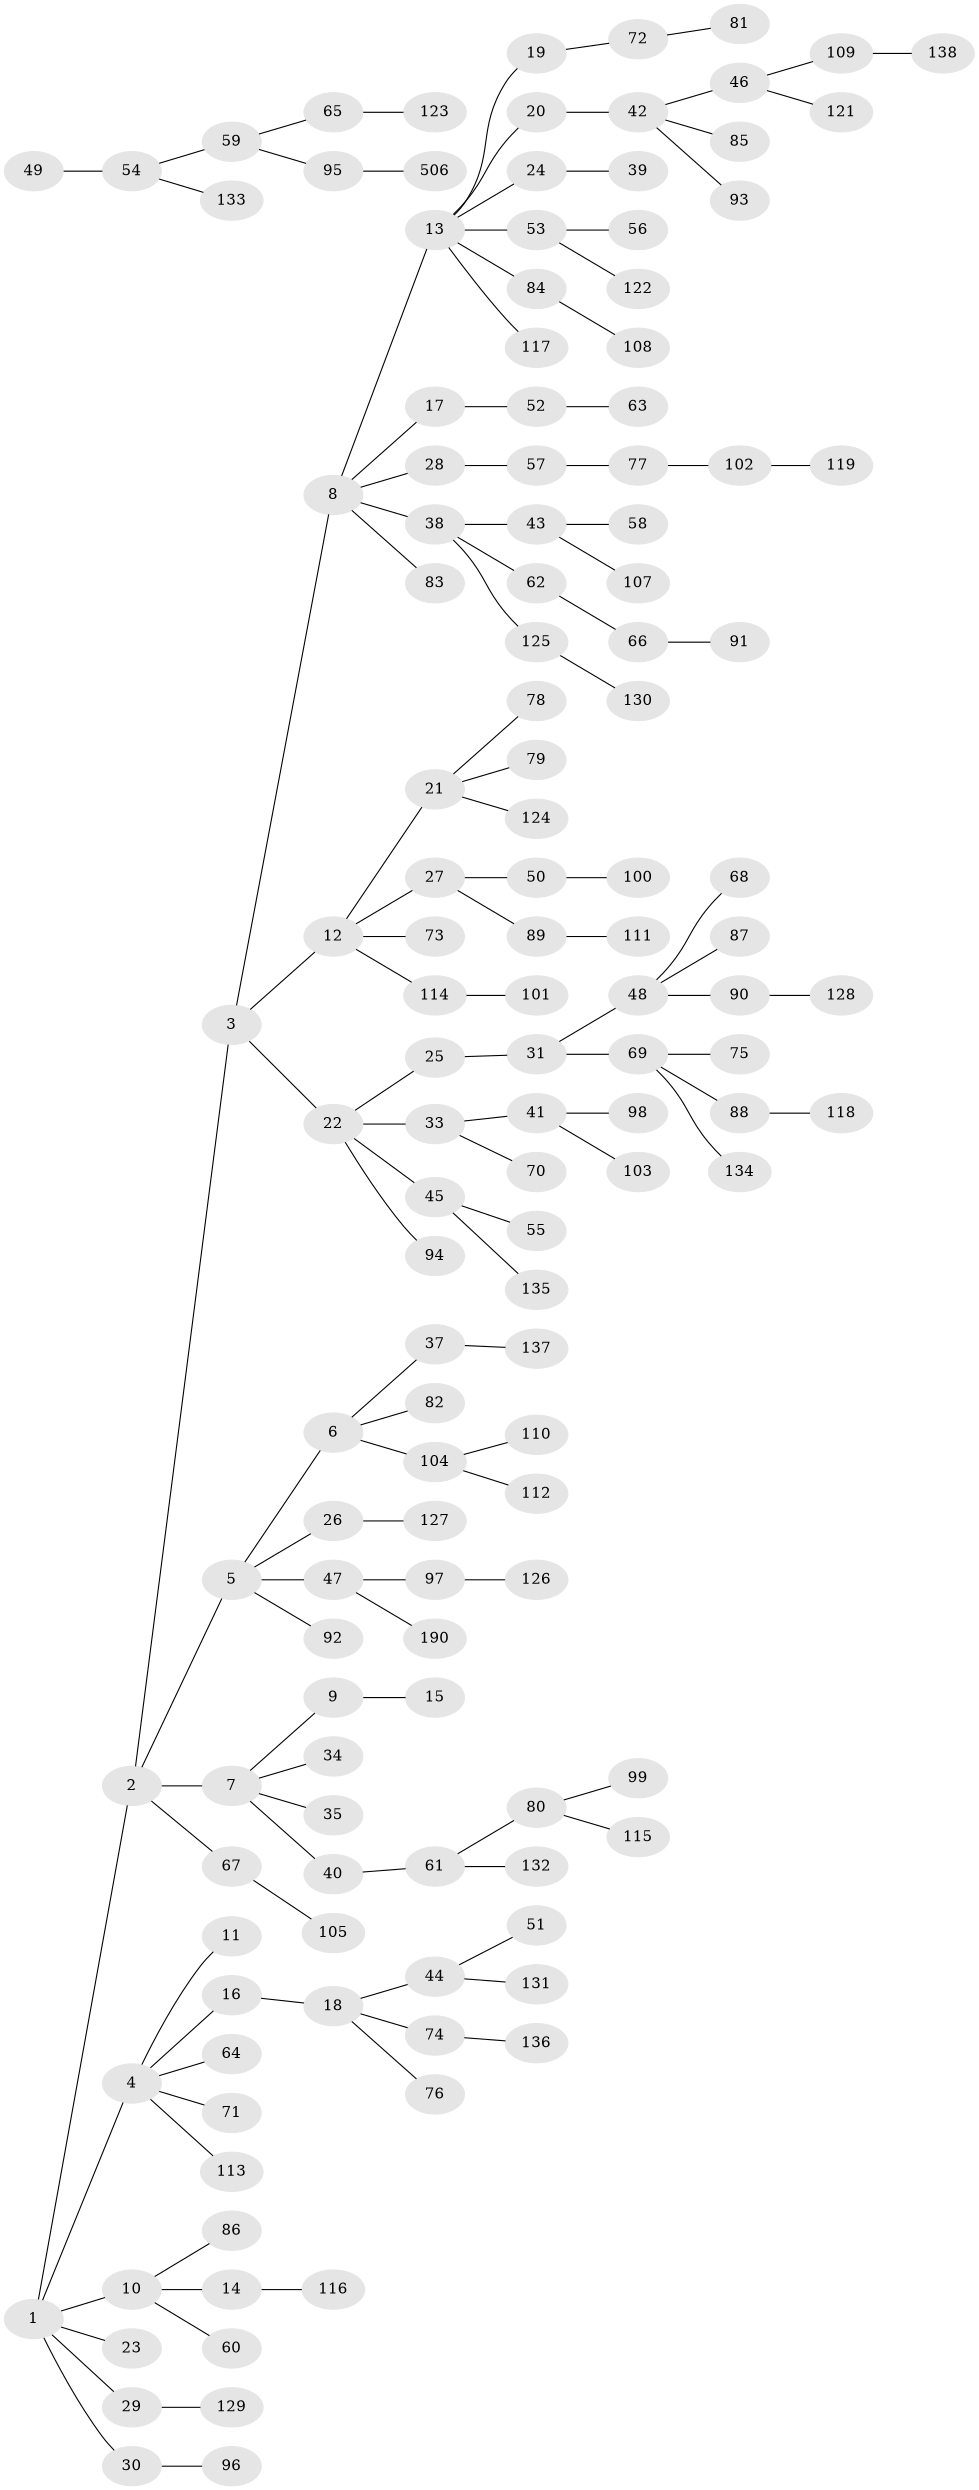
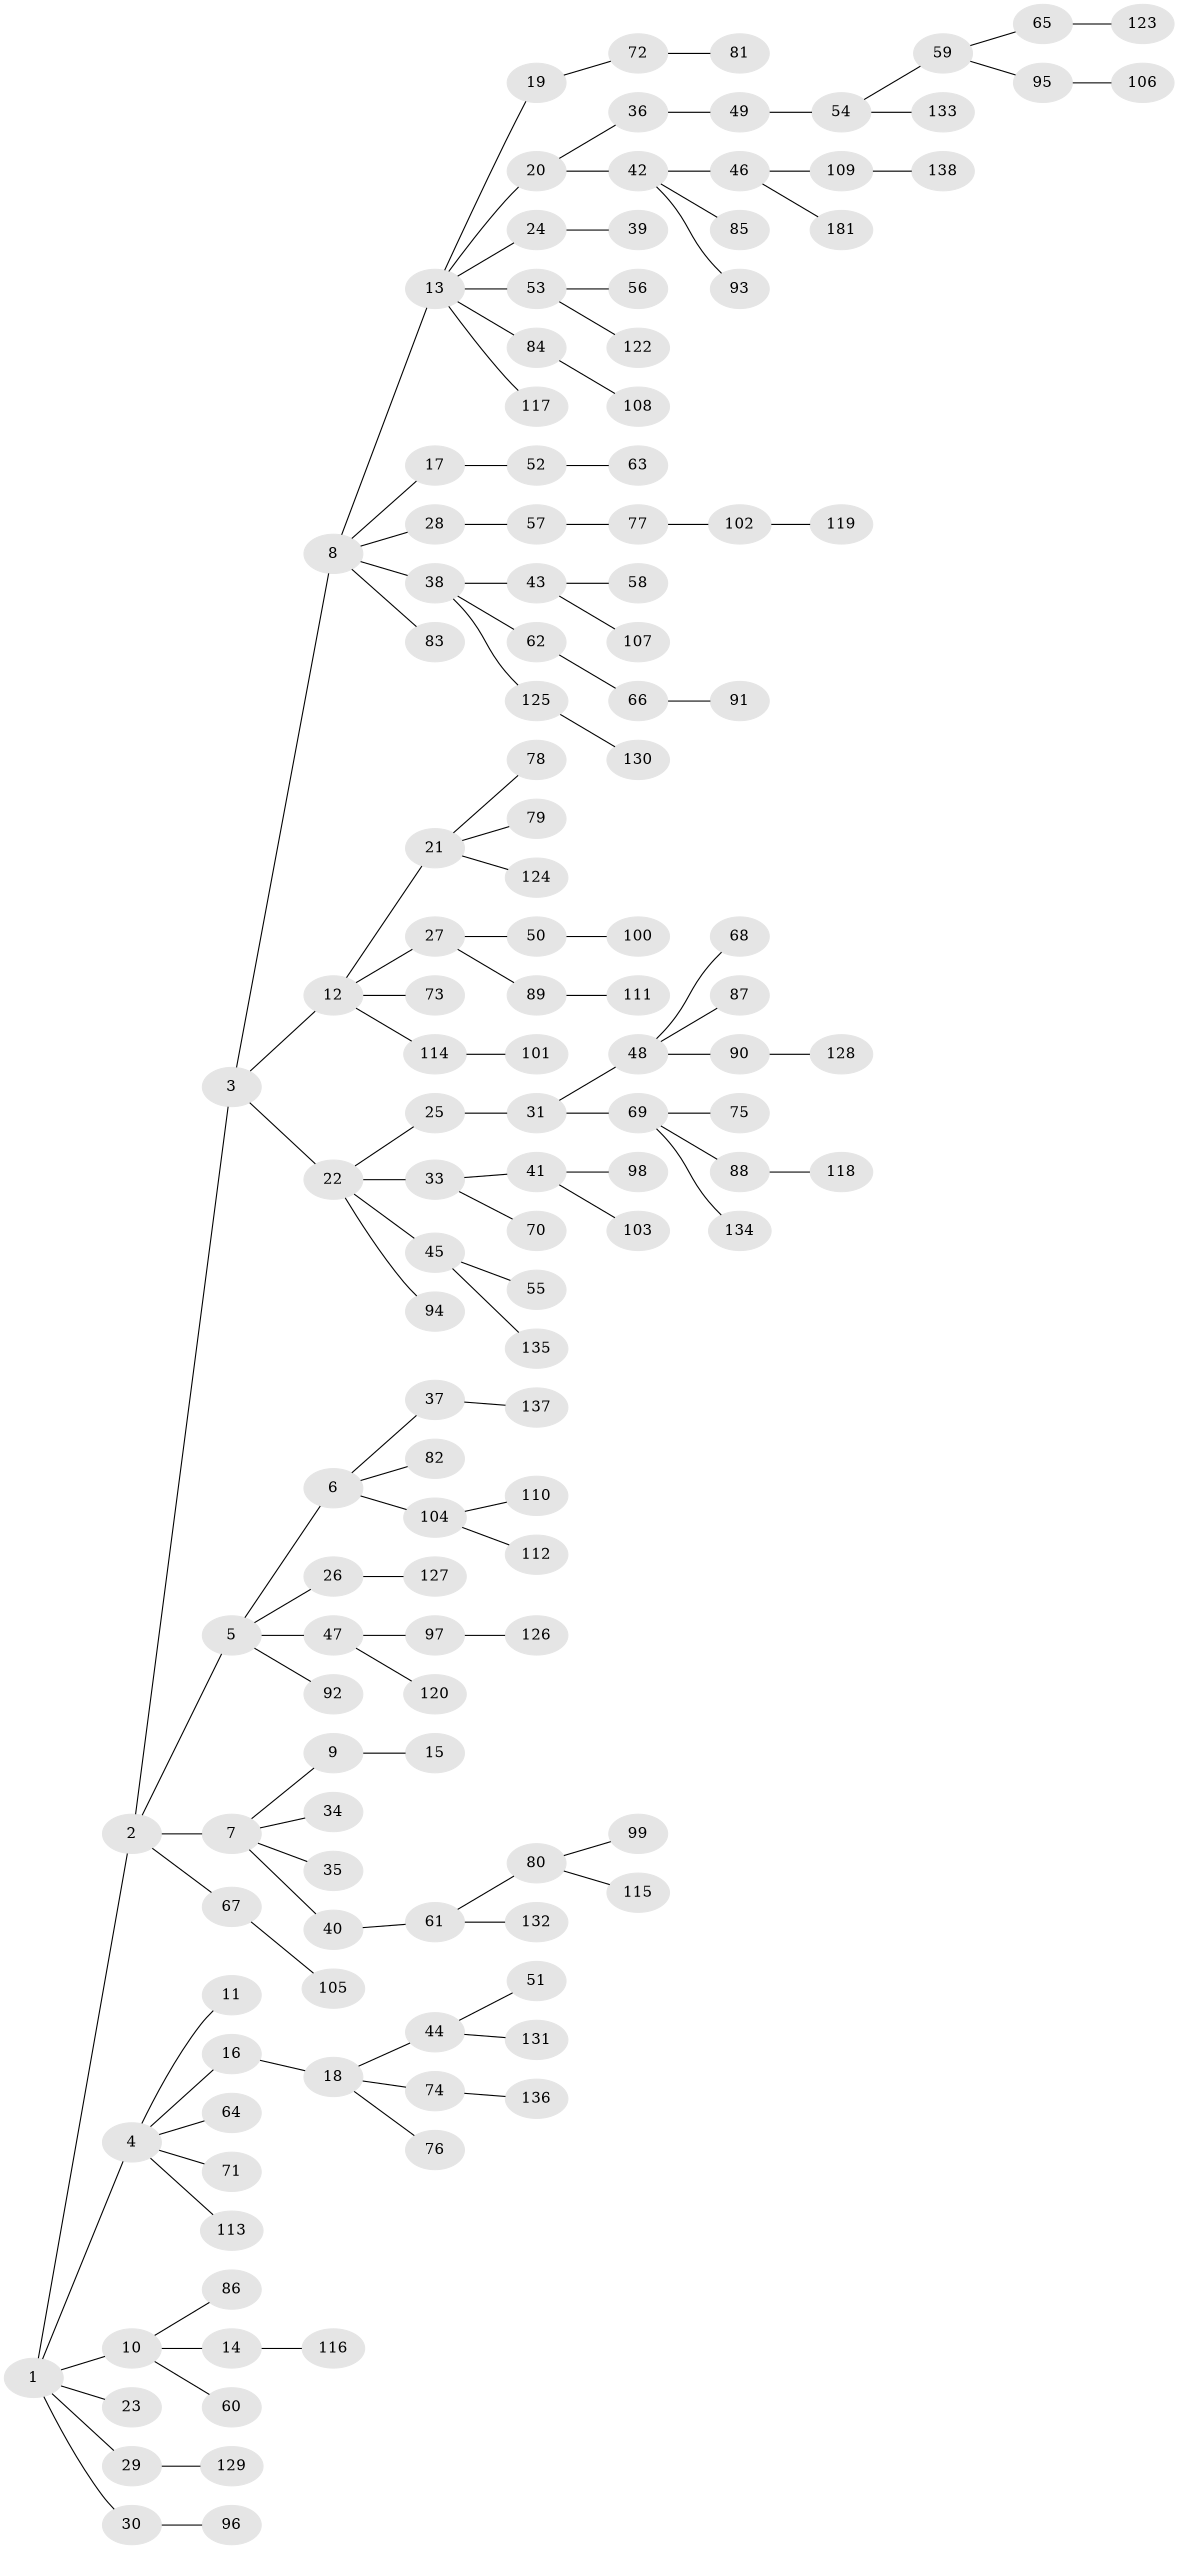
none -> (638, 112)
(841, 112) -> (841, 230)
(435, 171) -> (1143, 83)
(435, 1639) -> (435, 1694)
